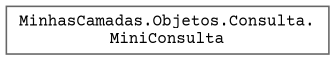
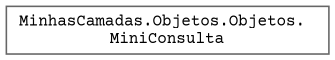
(168, 30) -> (168, 30)
